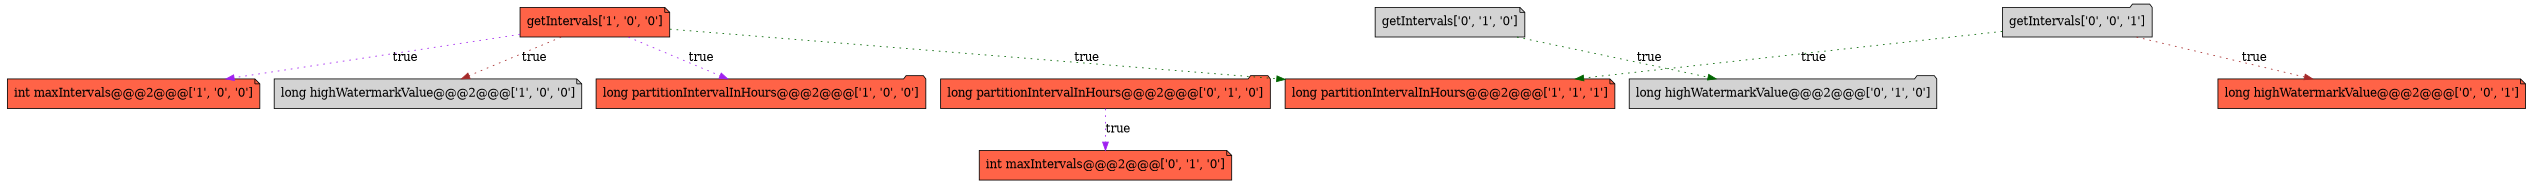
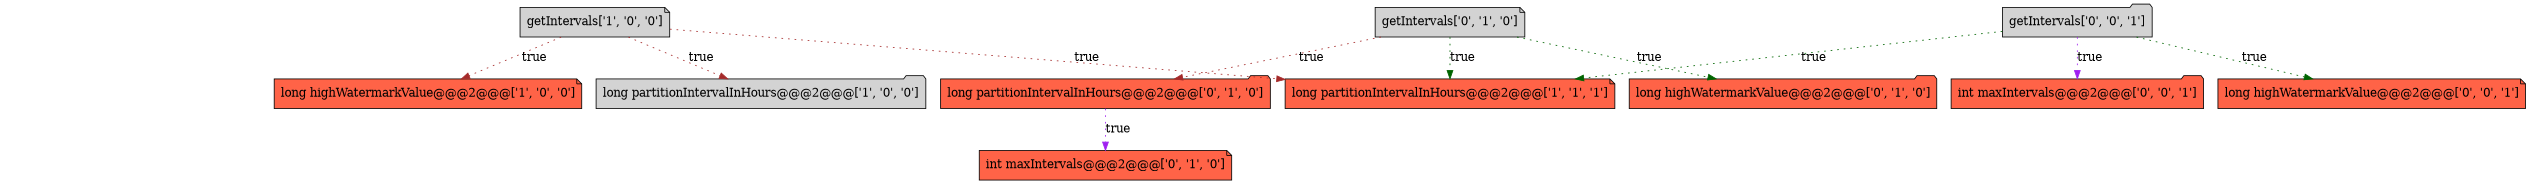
(595, 22) -> (595, 22)
(973, 54) -> (973, 54)
none -> (1450, 54)
(674, 56) -> (674, 56)
none -> (1282, 57)
(2220, 57) -> (2220, 57)
(134, 94) -> none
(428, 94) -> (428, 94)
(761, 94) -> (761, 94)
(1783, 94) -> (1783, 94)
none -> (2077, 94)
